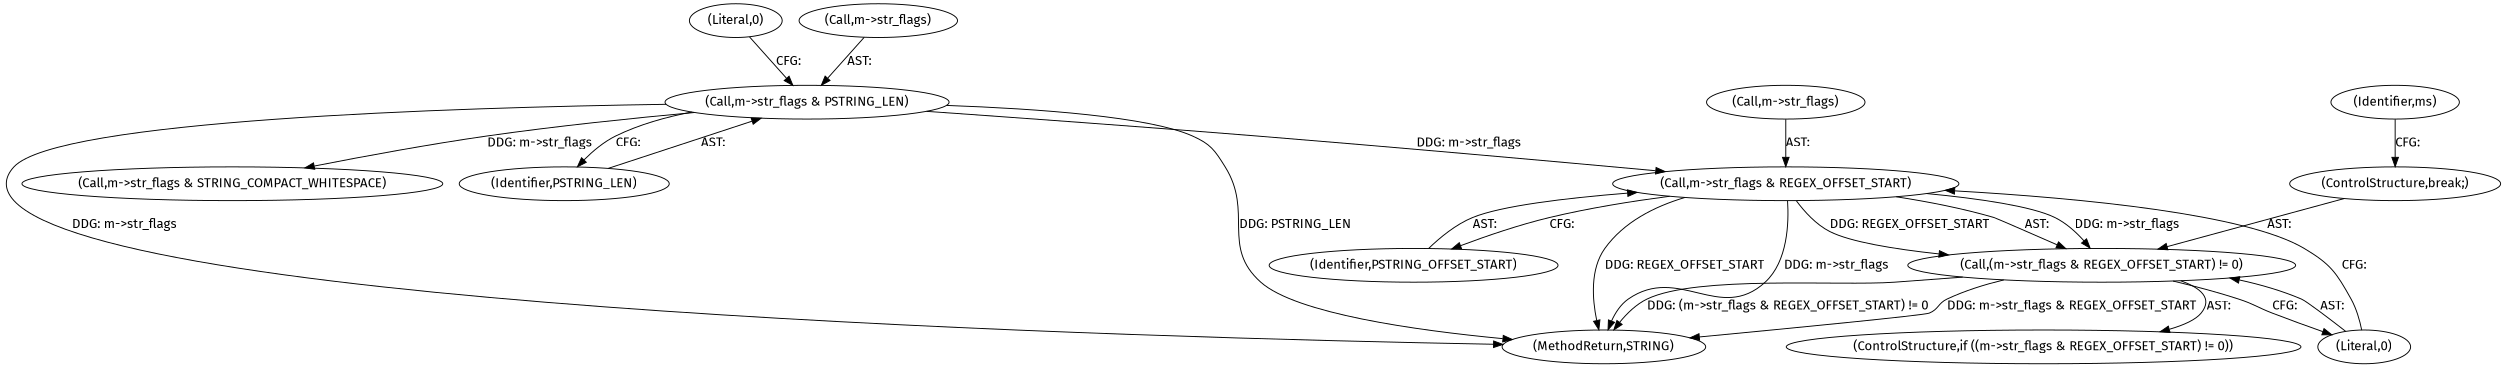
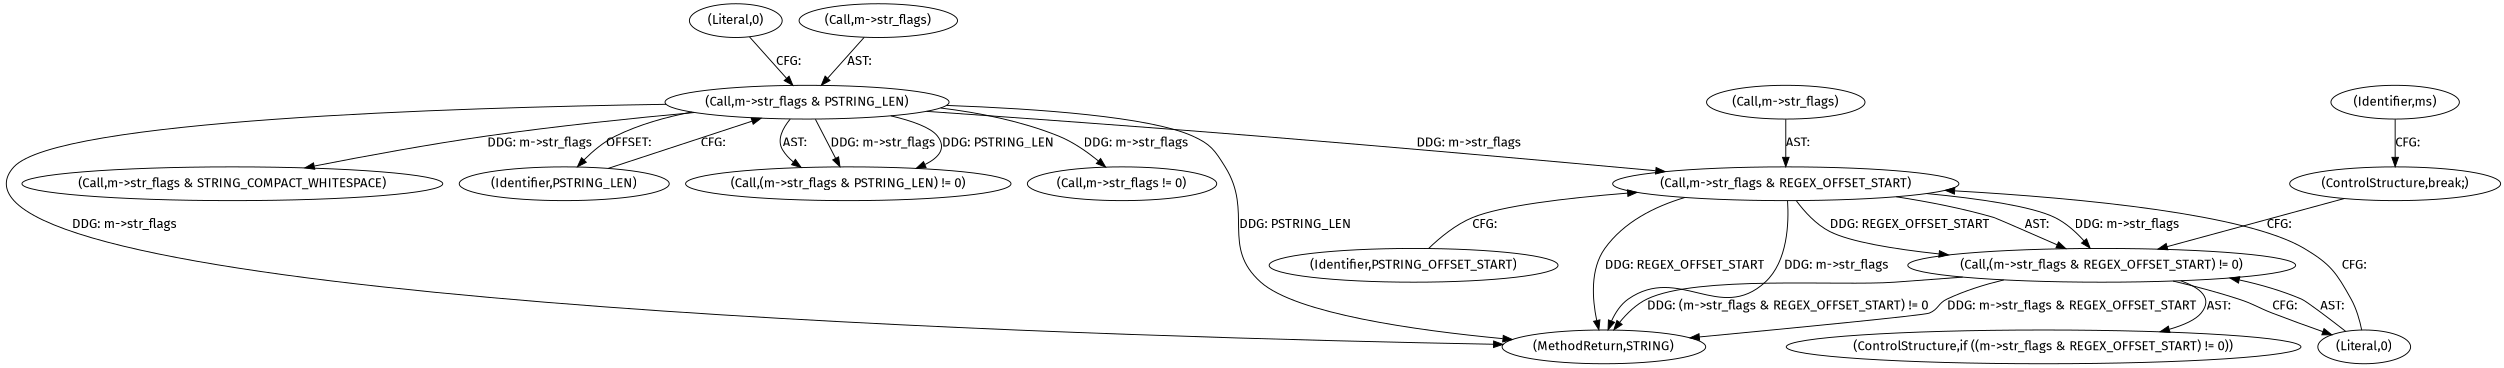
(630, 143) -> (630, 143)
(715, 143) -> (715, 143)
none -> (848, 184)
none -> (1122, 184)
(1563, 214) -> none
(1487, 225) -> (1487, 225)
(2281, 225) -> (2281, 225)
